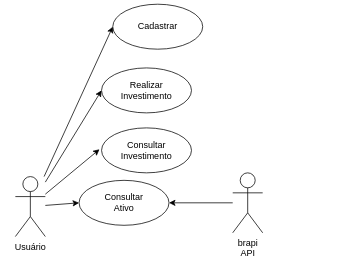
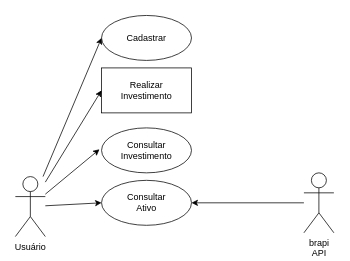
(158, 27) -> (147, 38)
(147, 90) -> (147, 90)
(124, 203) -> (147, 203)
(248, 203) -> (319, 203)
